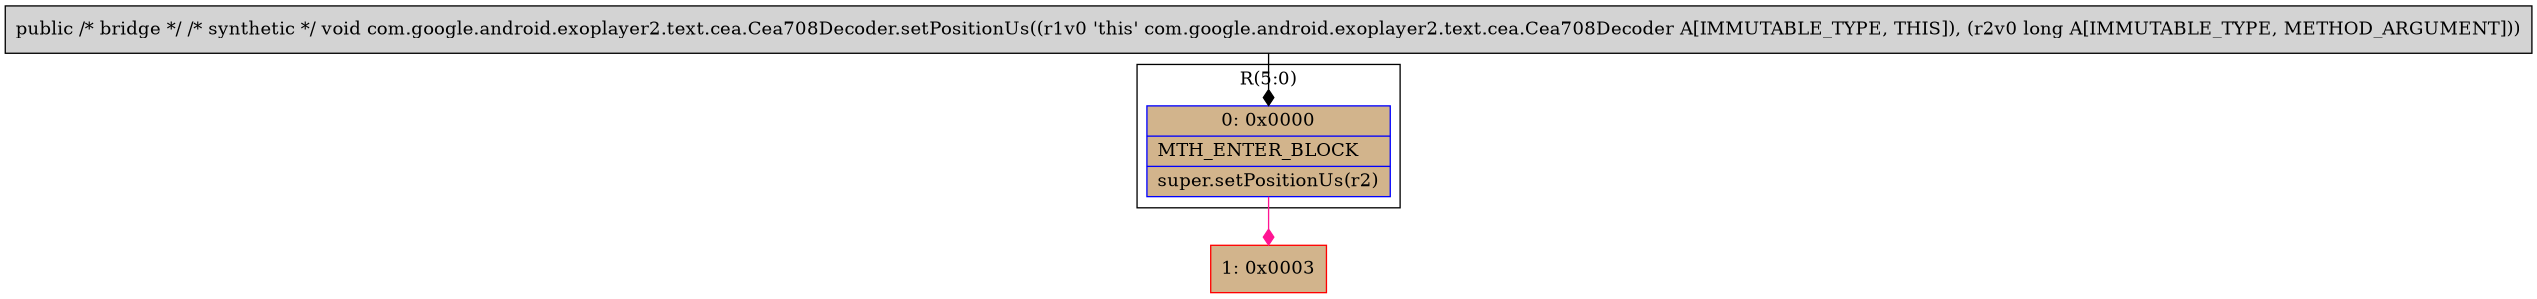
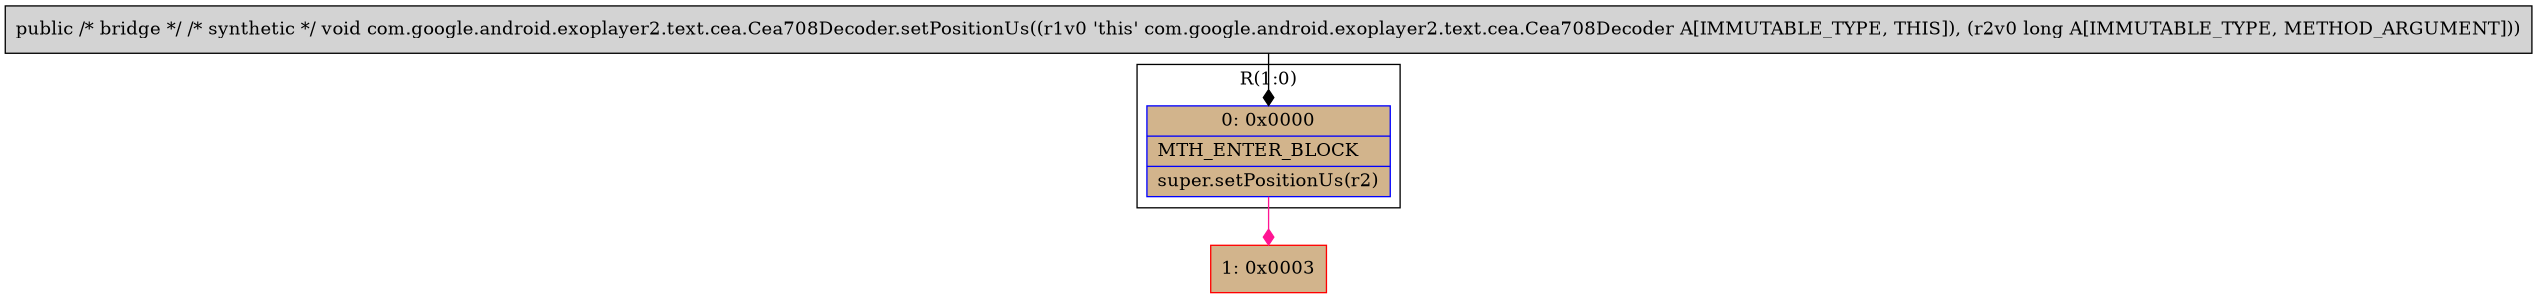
(1269, 80) -> (1269, 80)
